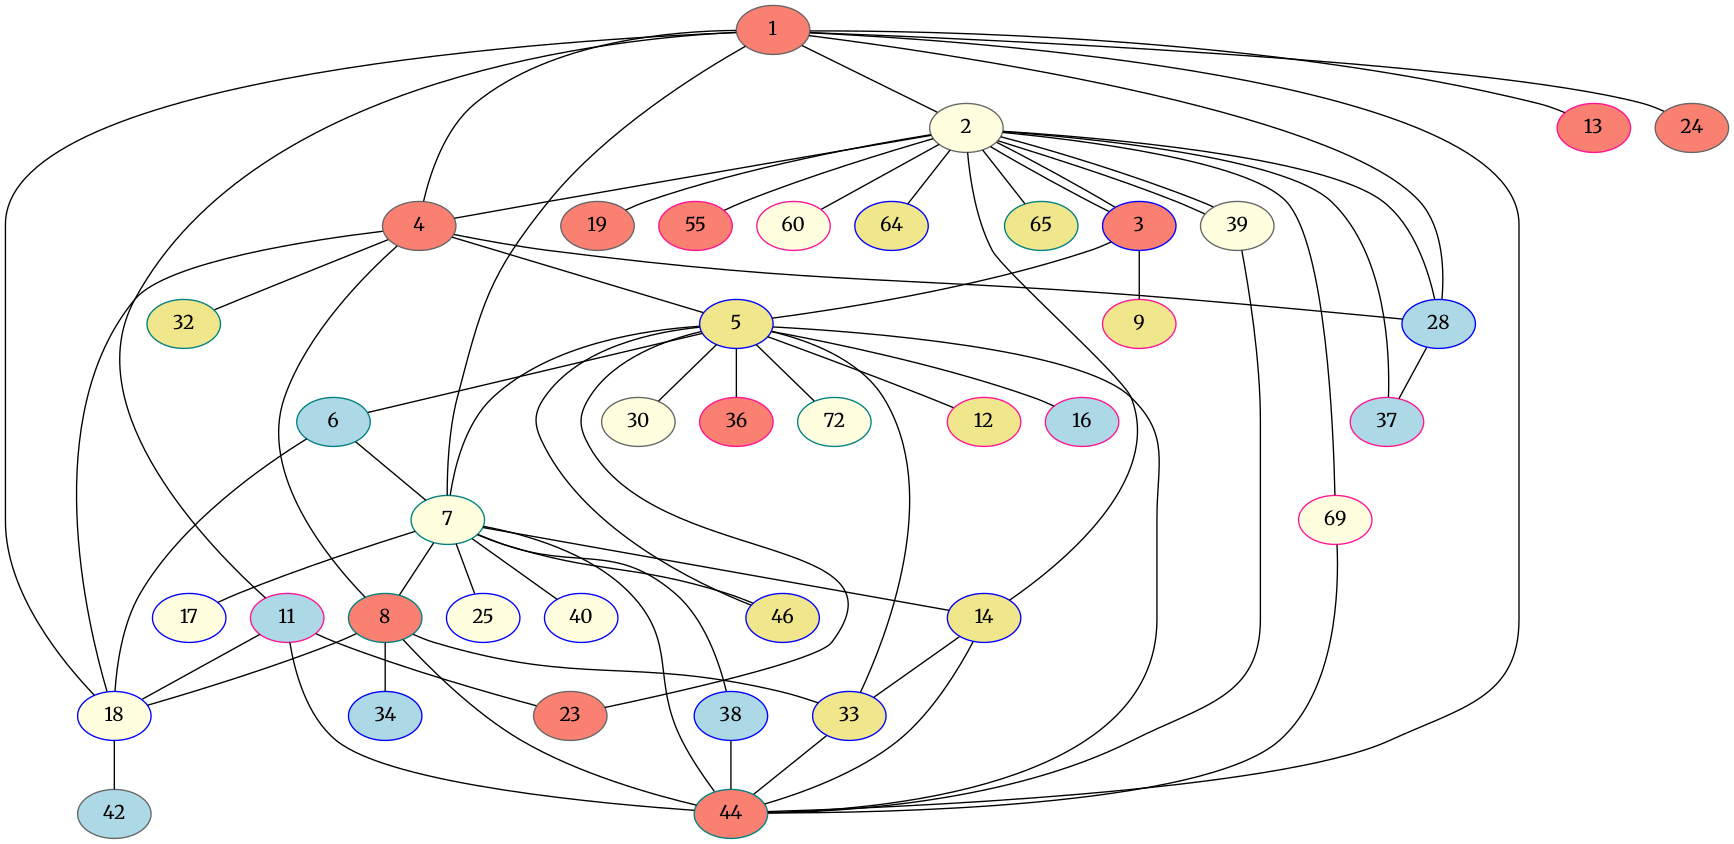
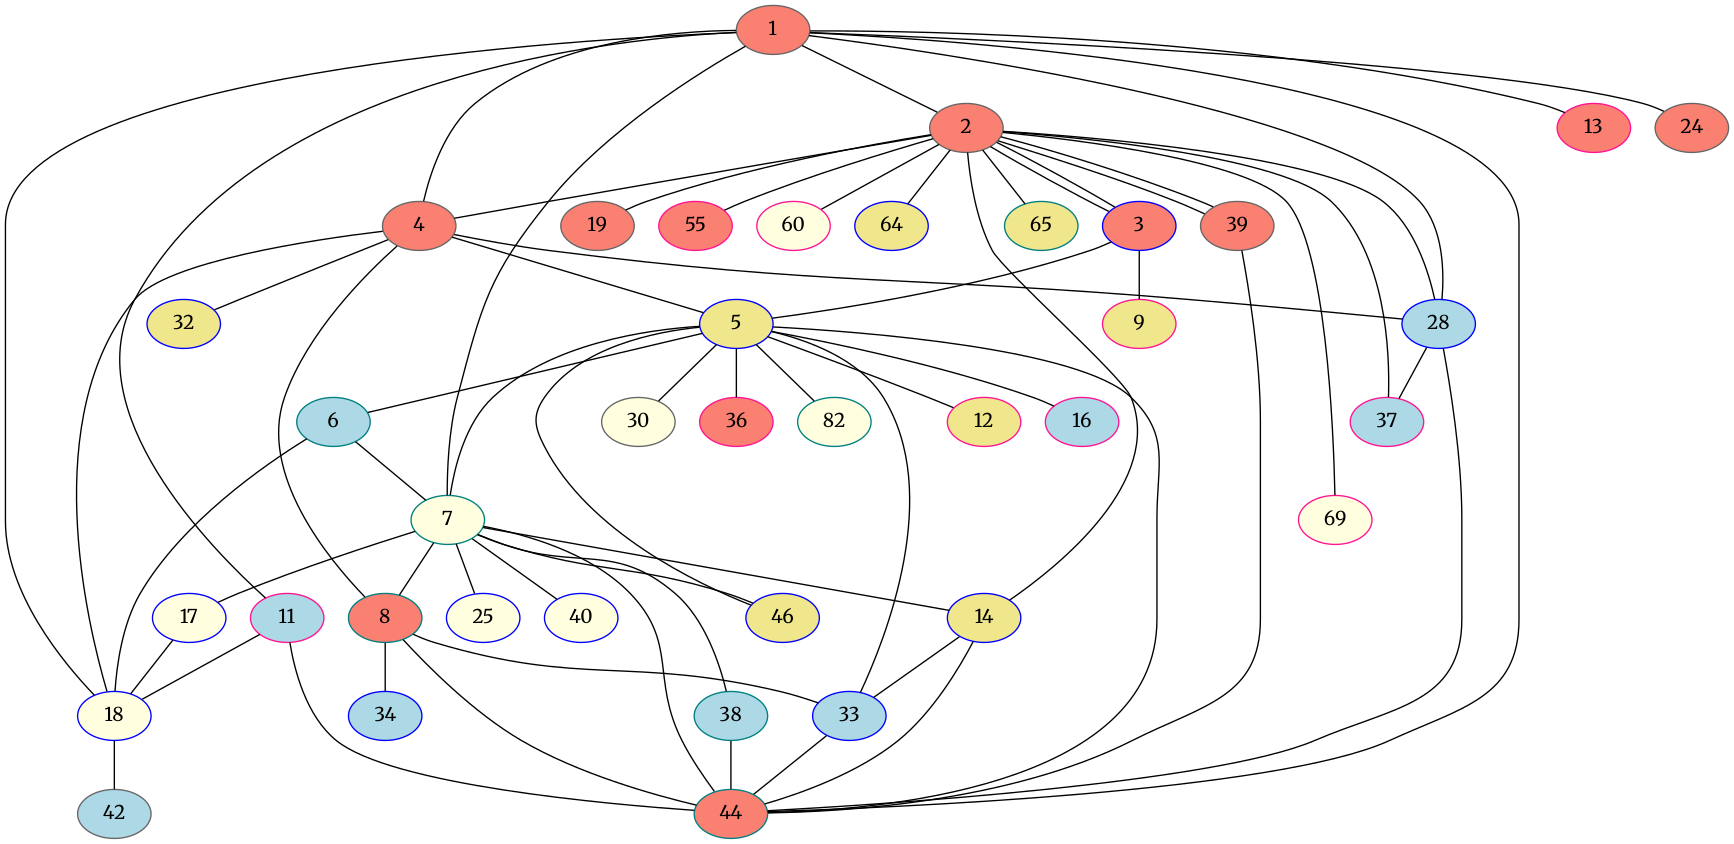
(966, 128) -> (966, 128)
(1237, 226) -> (1237, 226)
(184, 324) -> (184, 324)
(834, 422) -> (834, 422)
(253, 672) -> (152, 667)
(570, 716) -> none
(731, 716) -> (731, 716)
(849, 716) -> (849, 716)
(1222, 768) -> (1280, 752)
